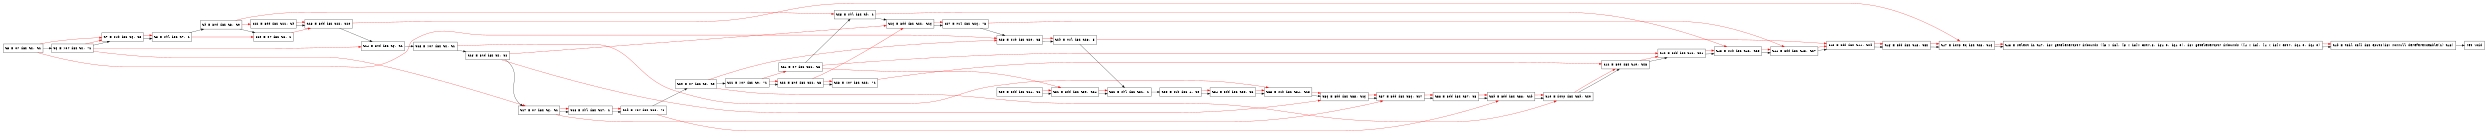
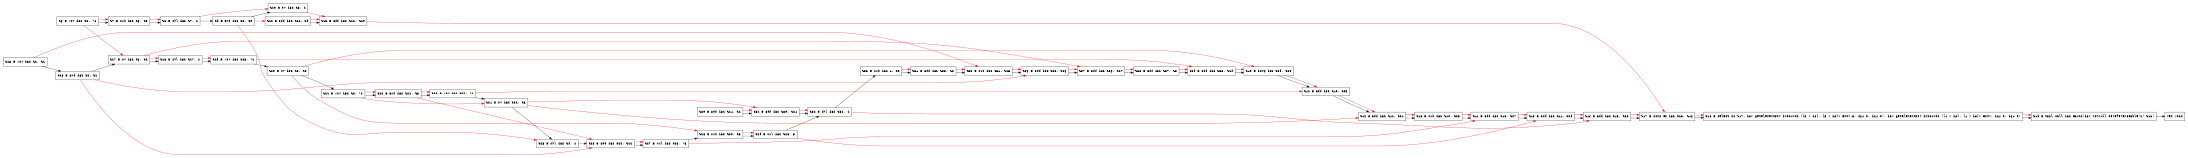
(1302, 12) -> none
(383, 46) -> none
(23, 48) -> none
none -> (479, 98)
none -> (1220, 114)
